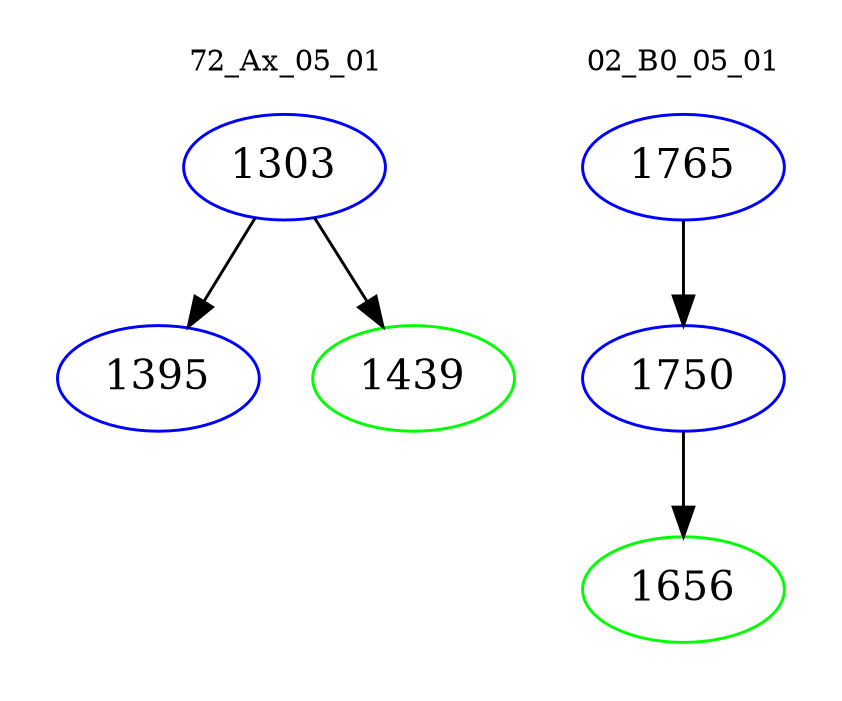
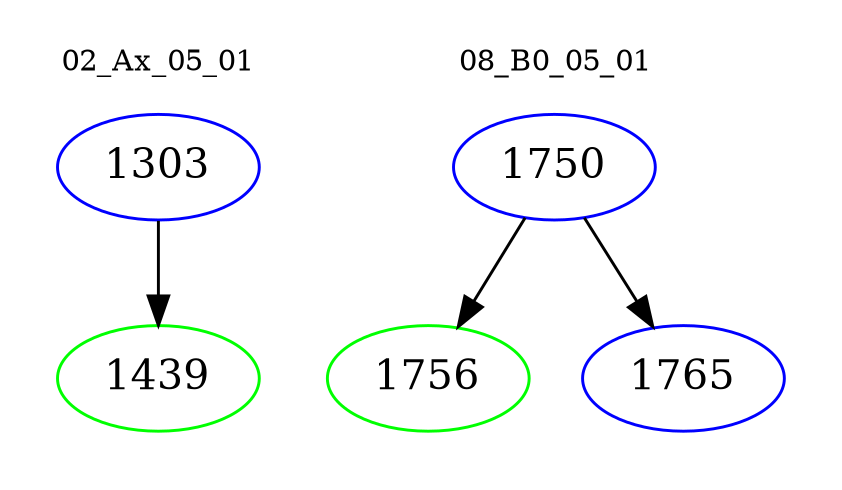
(286, 63) -> (158, 63)
(683, 63) -> (556, 63)
(683, 258) -> (611, 259)
(158, 378) -> none
(683, 590) -> (428, 378)
